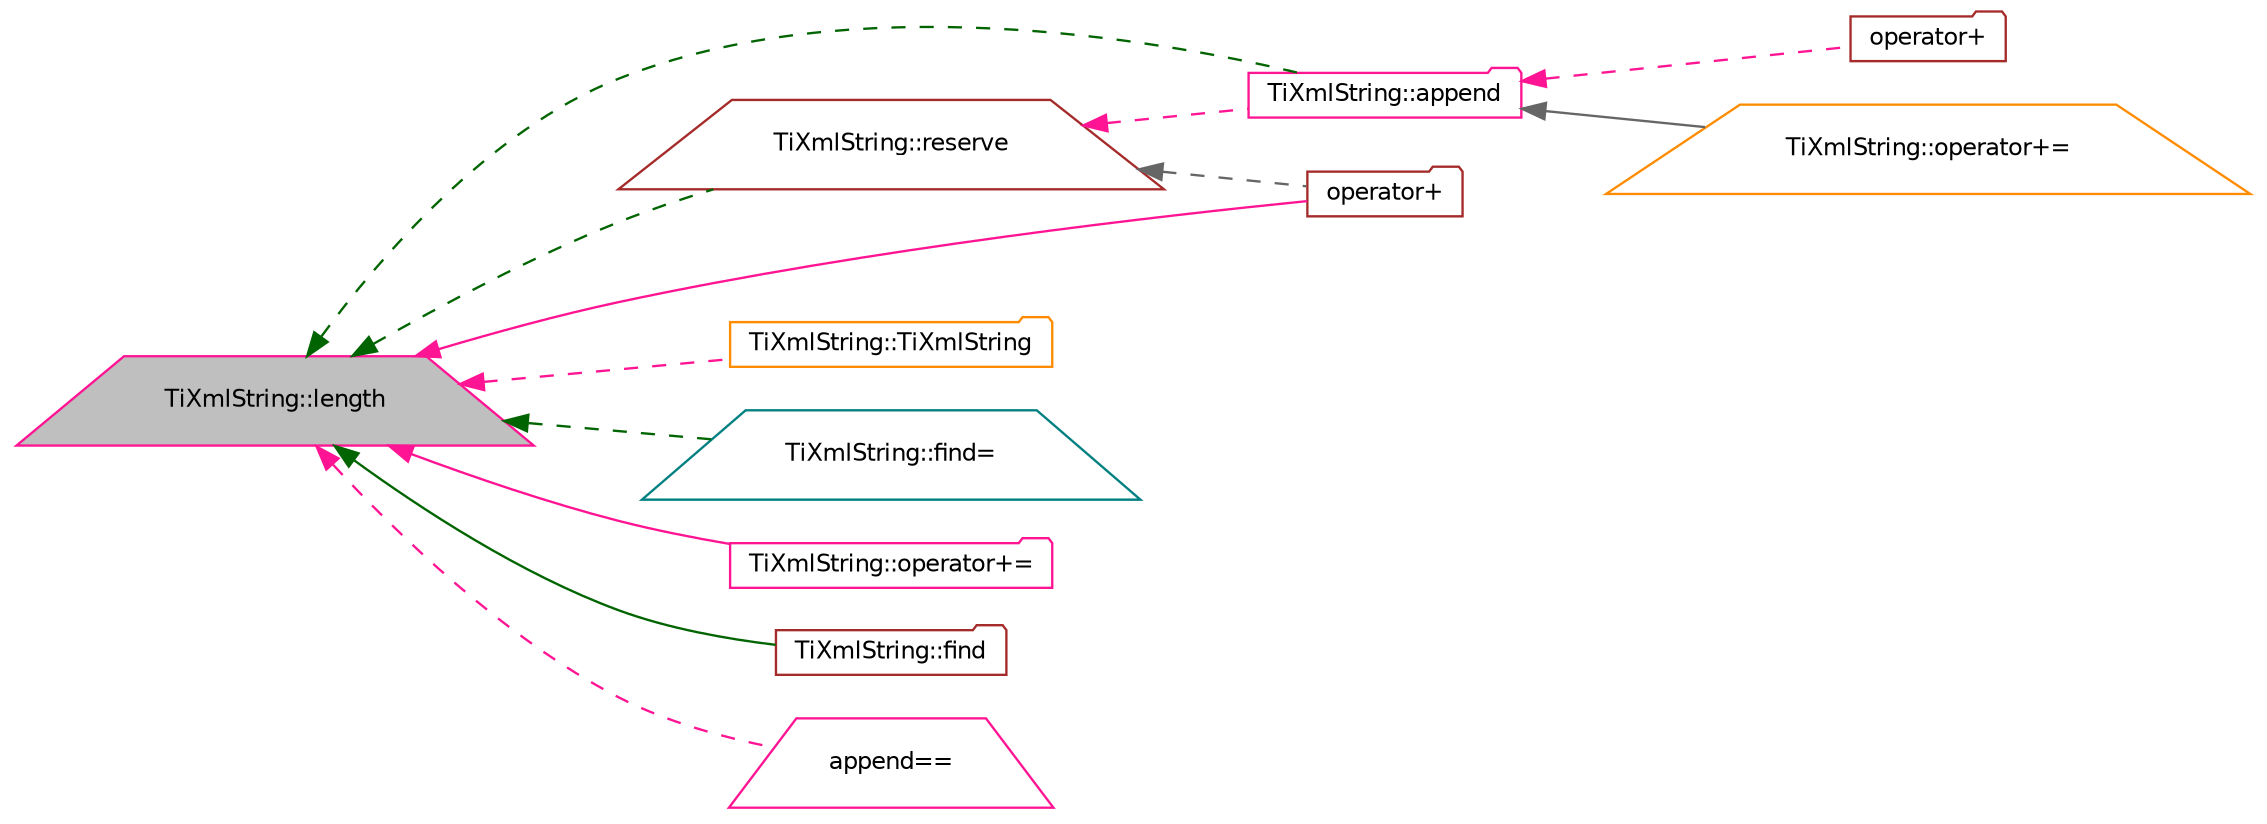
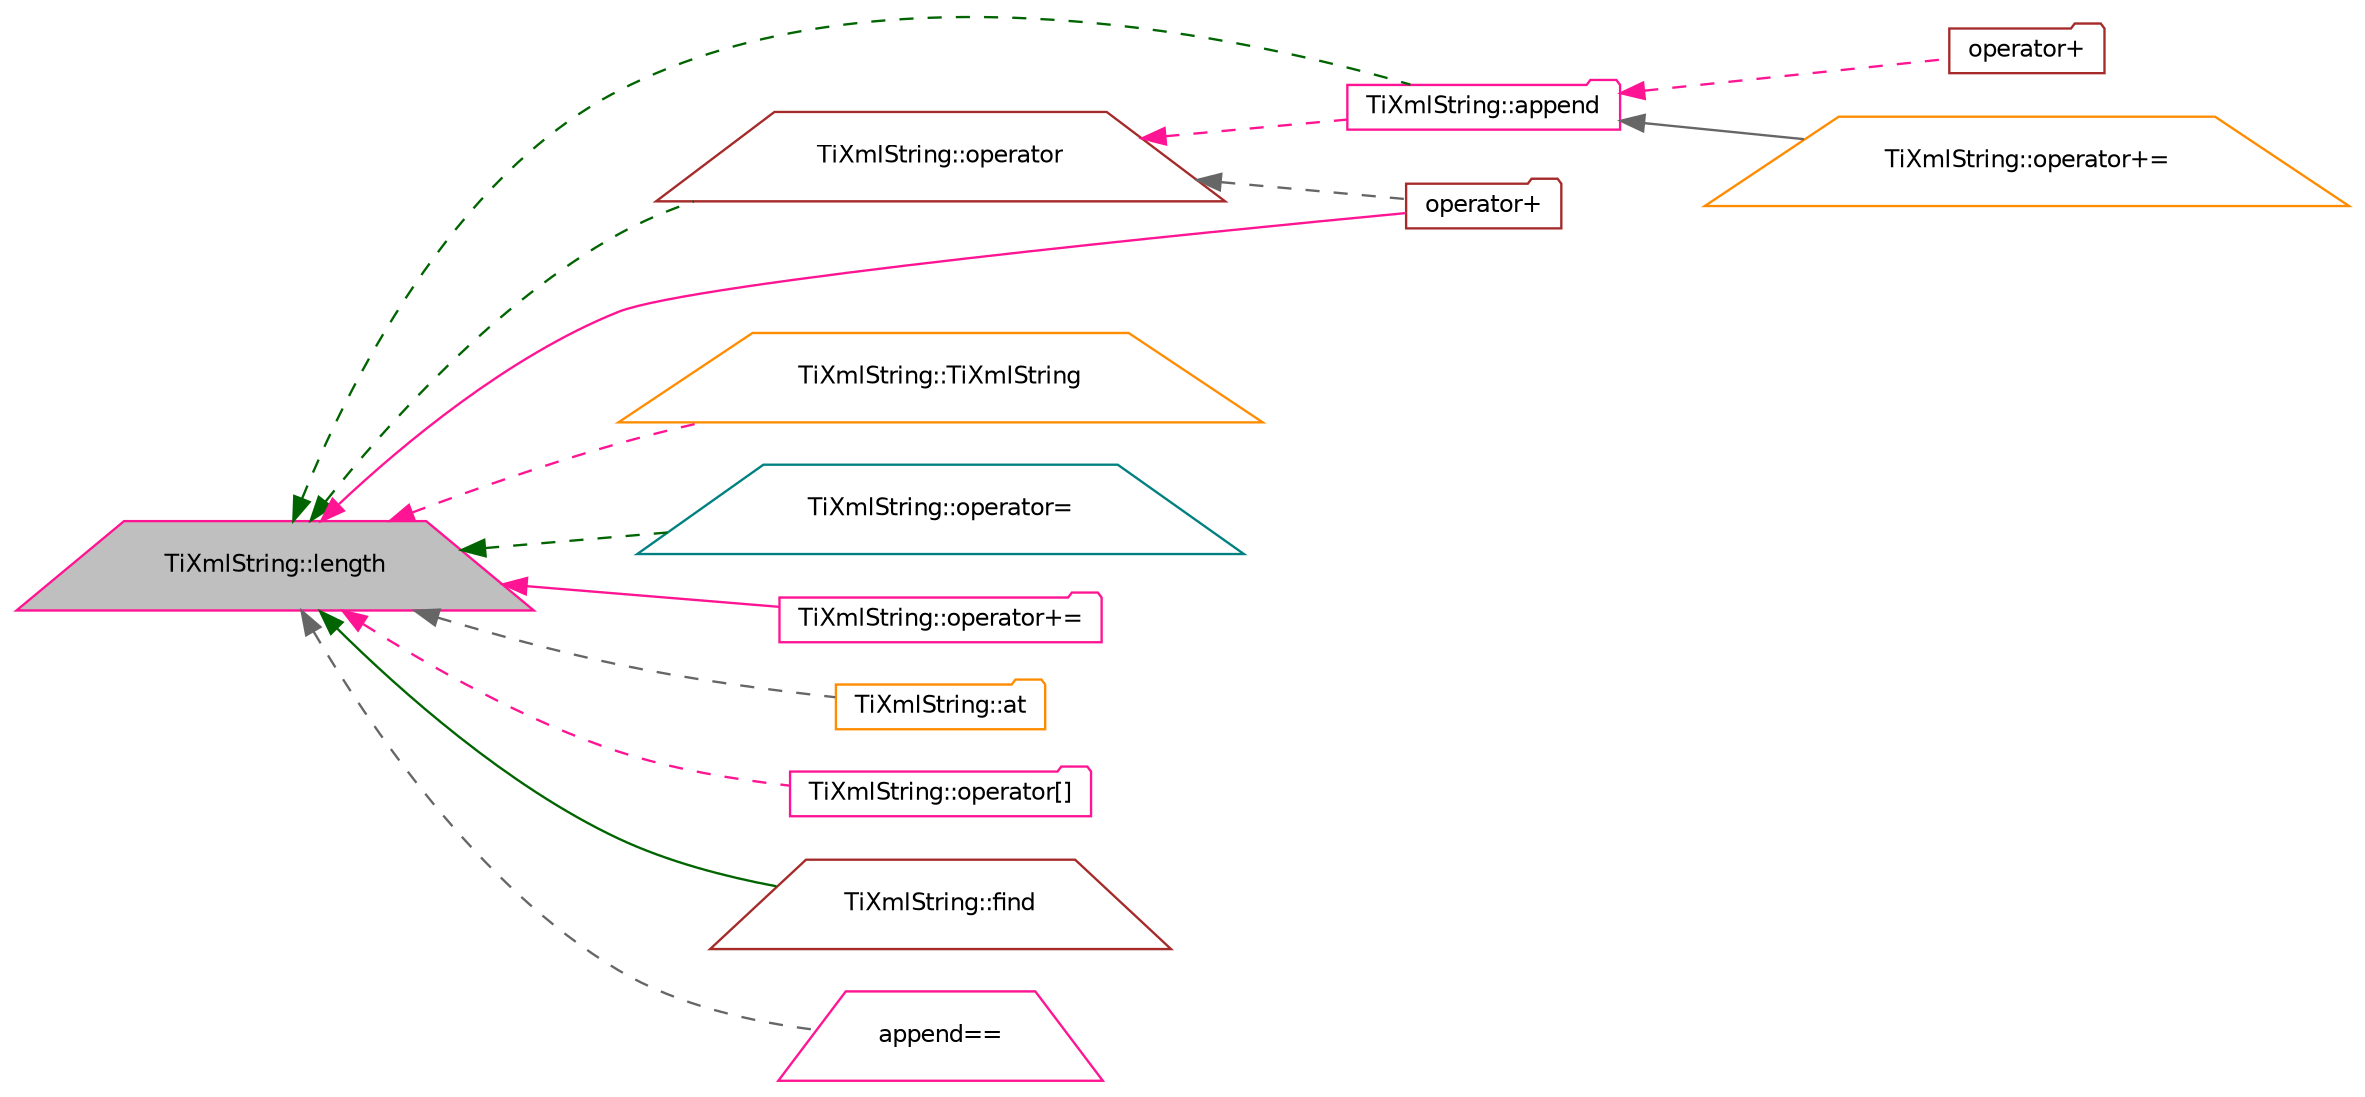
(891, 145) -> (941, 157)
(891, 344) -> (941, 378)
(891, 455) -> (941, 509)
(531, 643) -> (518, 894)
(891, 653) -> (941, 904)
none -> (941, 707)
none -> (941, 794)
